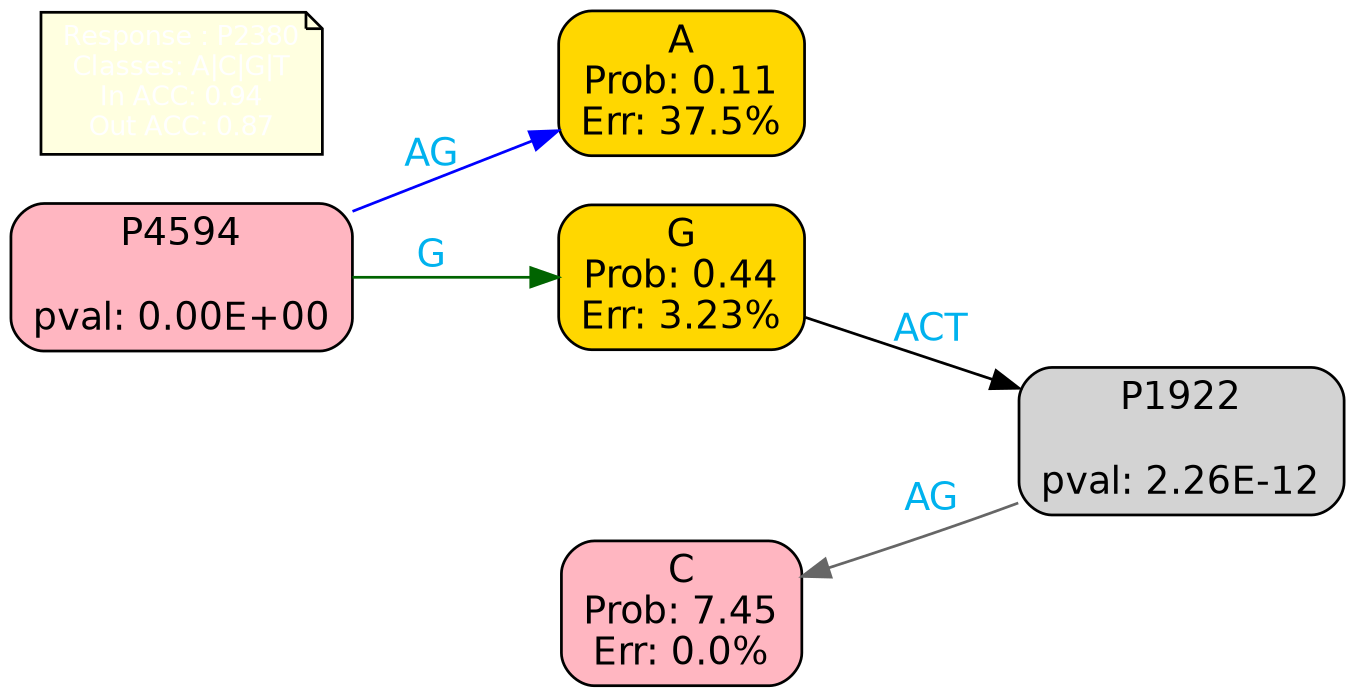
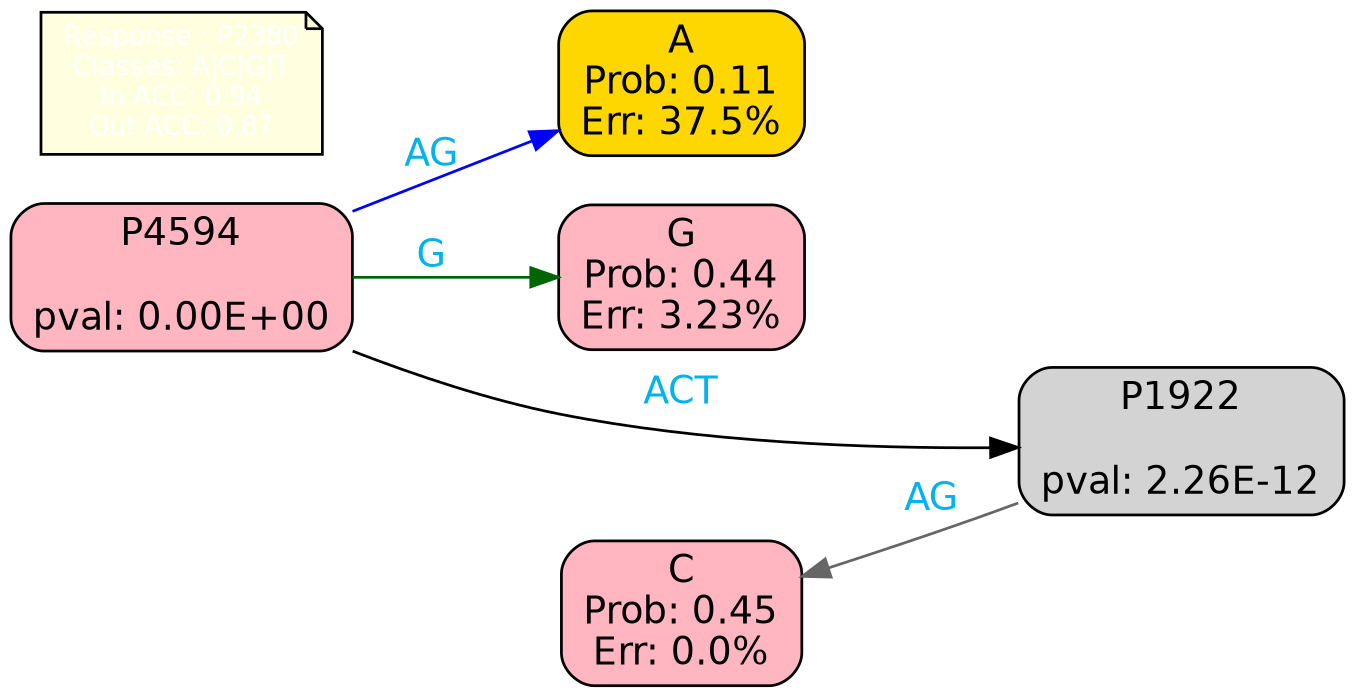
(682, 277) -> (682, 277)
(899, 348) -> (666, 431)
(682, 613) -> (682, 613)
